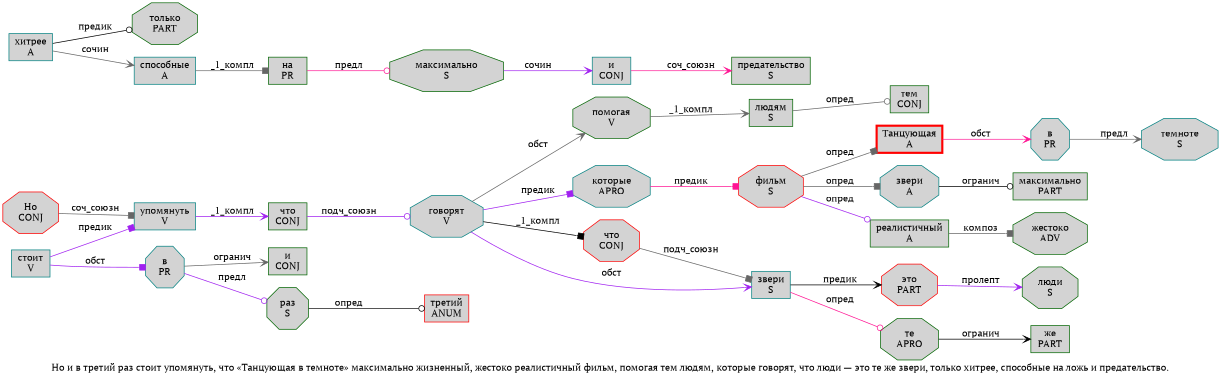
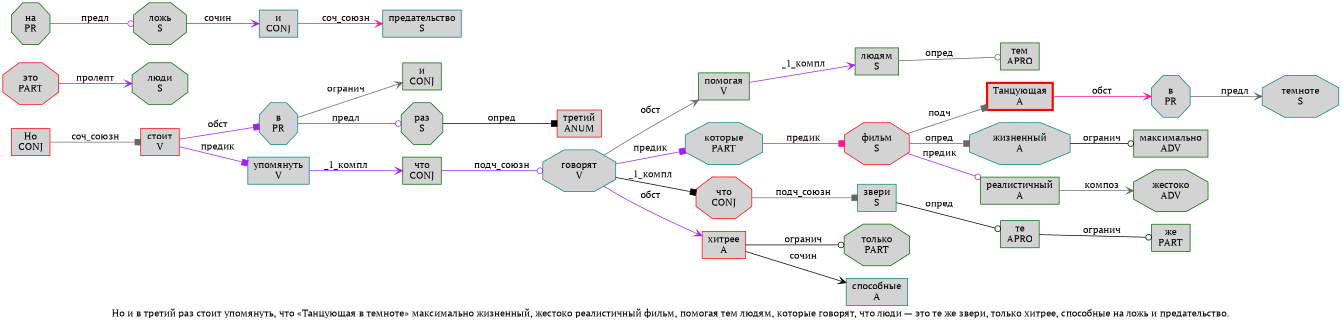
(95, 27) -> (803, 240)
(31, 47) -> (724, 245)
(90, 58) -> (792, 266)
(228, 71) -> none
(288, 71) -> (31, 24)
(447, 71) -> (160, 24)
(771, 71) -> (422, 24)
(909, 99) -> (1020, 56)
(696, 115) -> (799, 74)
(612, 118) -> (724, 86)
(840, 152) -> (940, 113)
(612, 186) -> (724, 144)
(909, 186) -> (1020, 144)
(1050, 186) -> (1171, 144)
(840, 199) -> (940, 153)
(31, 213) -> (31, 142)
(93, 214) -> (92, 142)
(977, 234) -> (1093, 191)
(31, 263) -> (160, 142)
(602, 284) -> (649, 211)
(832, 285) -> none
(364, 308) -> (496, 124)
(834, 309) -> (946, 215)
(909, 339) -> (1020, 234)
(981, 339) -> (1092, 236)
